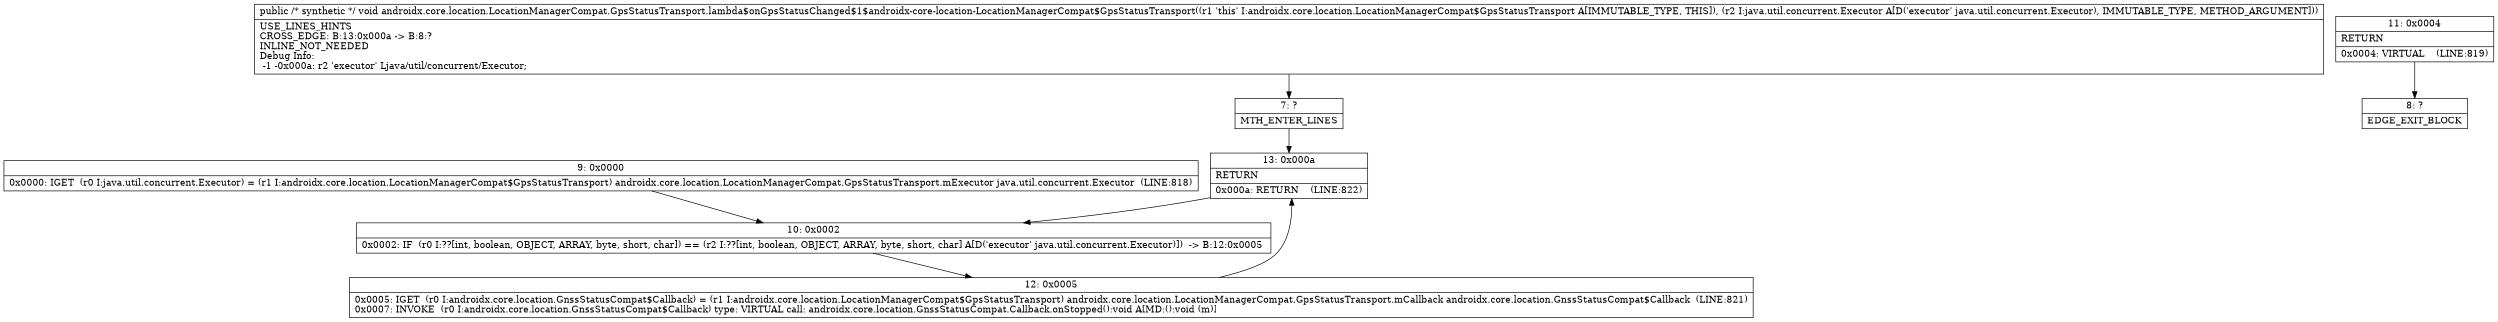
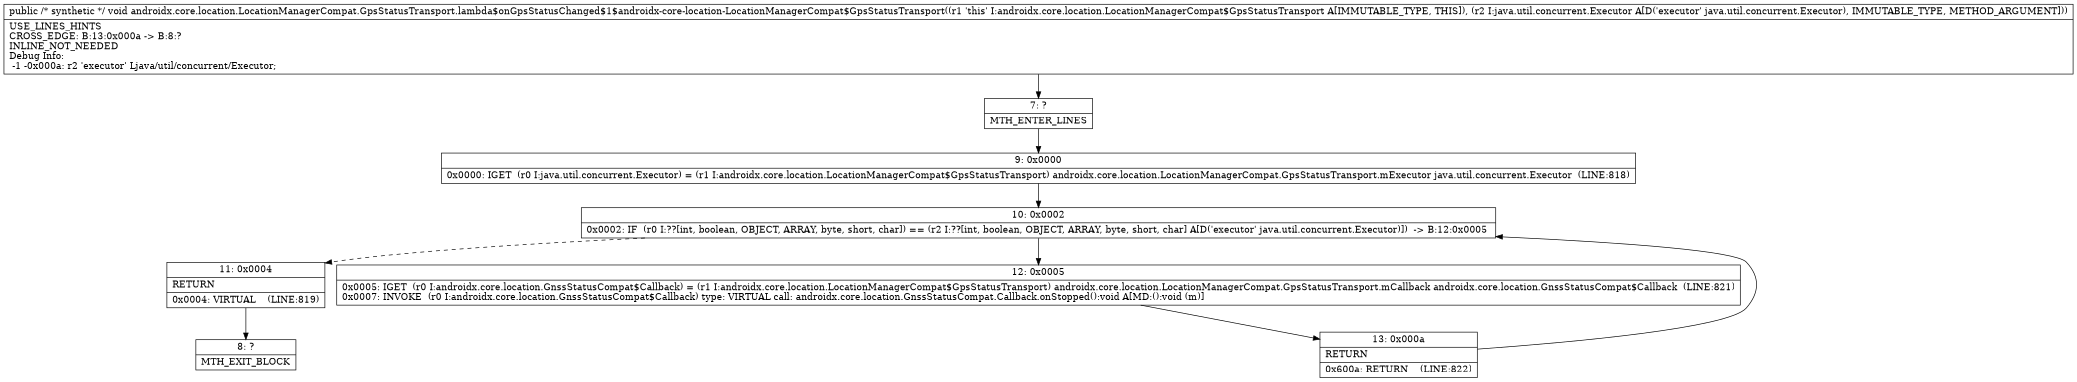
(2415, 121) -> (246, 362)
(1289, 138) -> (1039, 138)
(1289, 191) -> (1399, 370)
none -> (488, 247)
